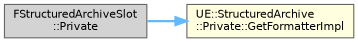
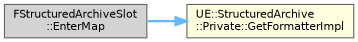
(76, 21) -> (76, 21)
